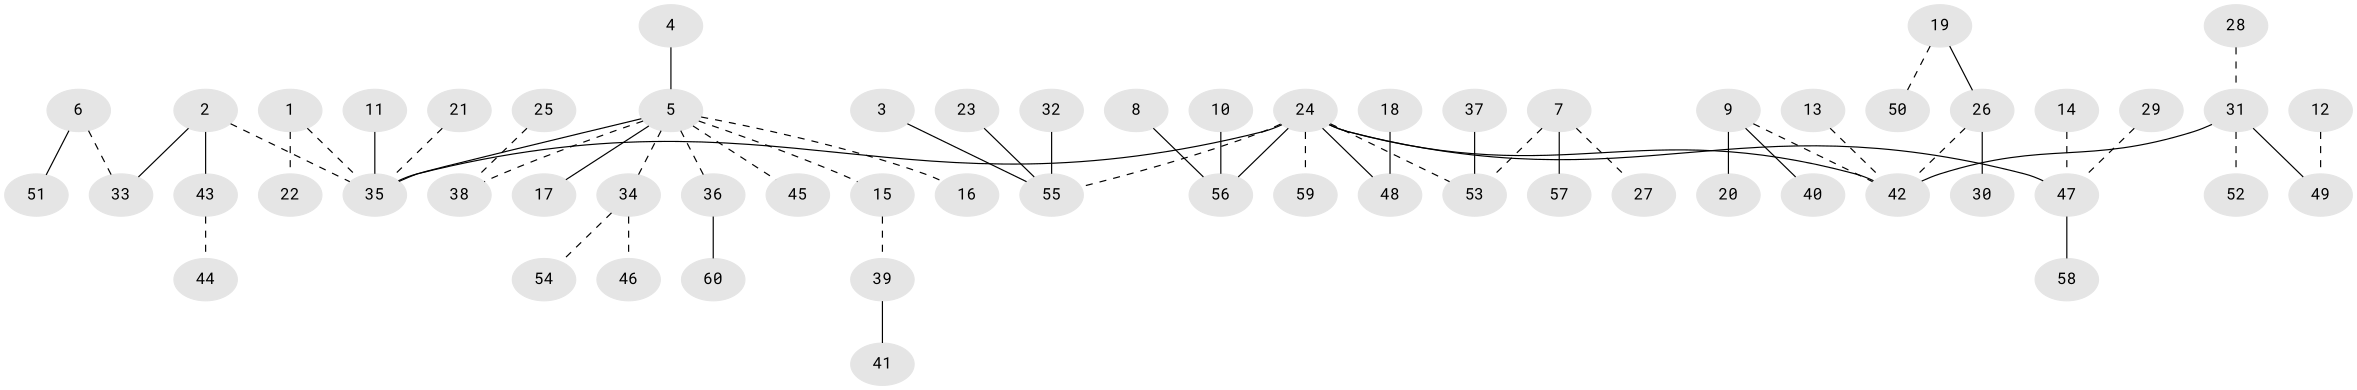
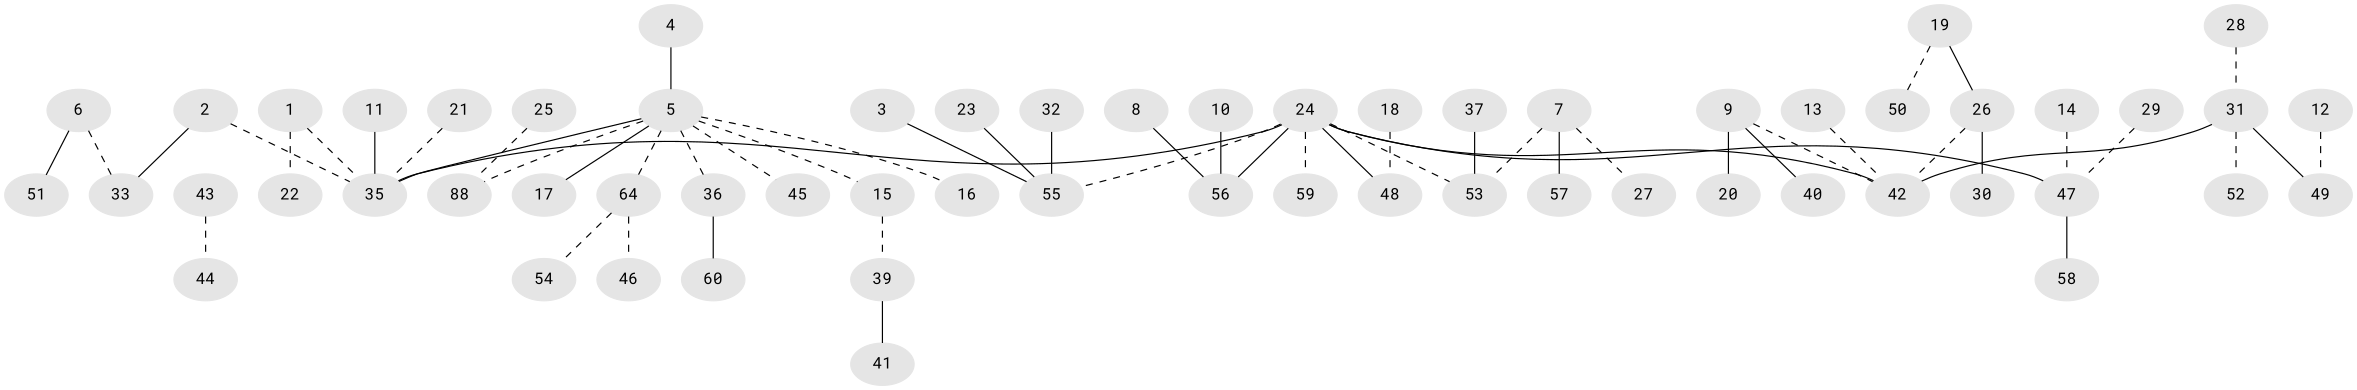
(206, 153) -> none
(1390, 161) -> (1390, 161)
(459, 195) -> (459, 195)
(629, 195) -> (629, 195)
